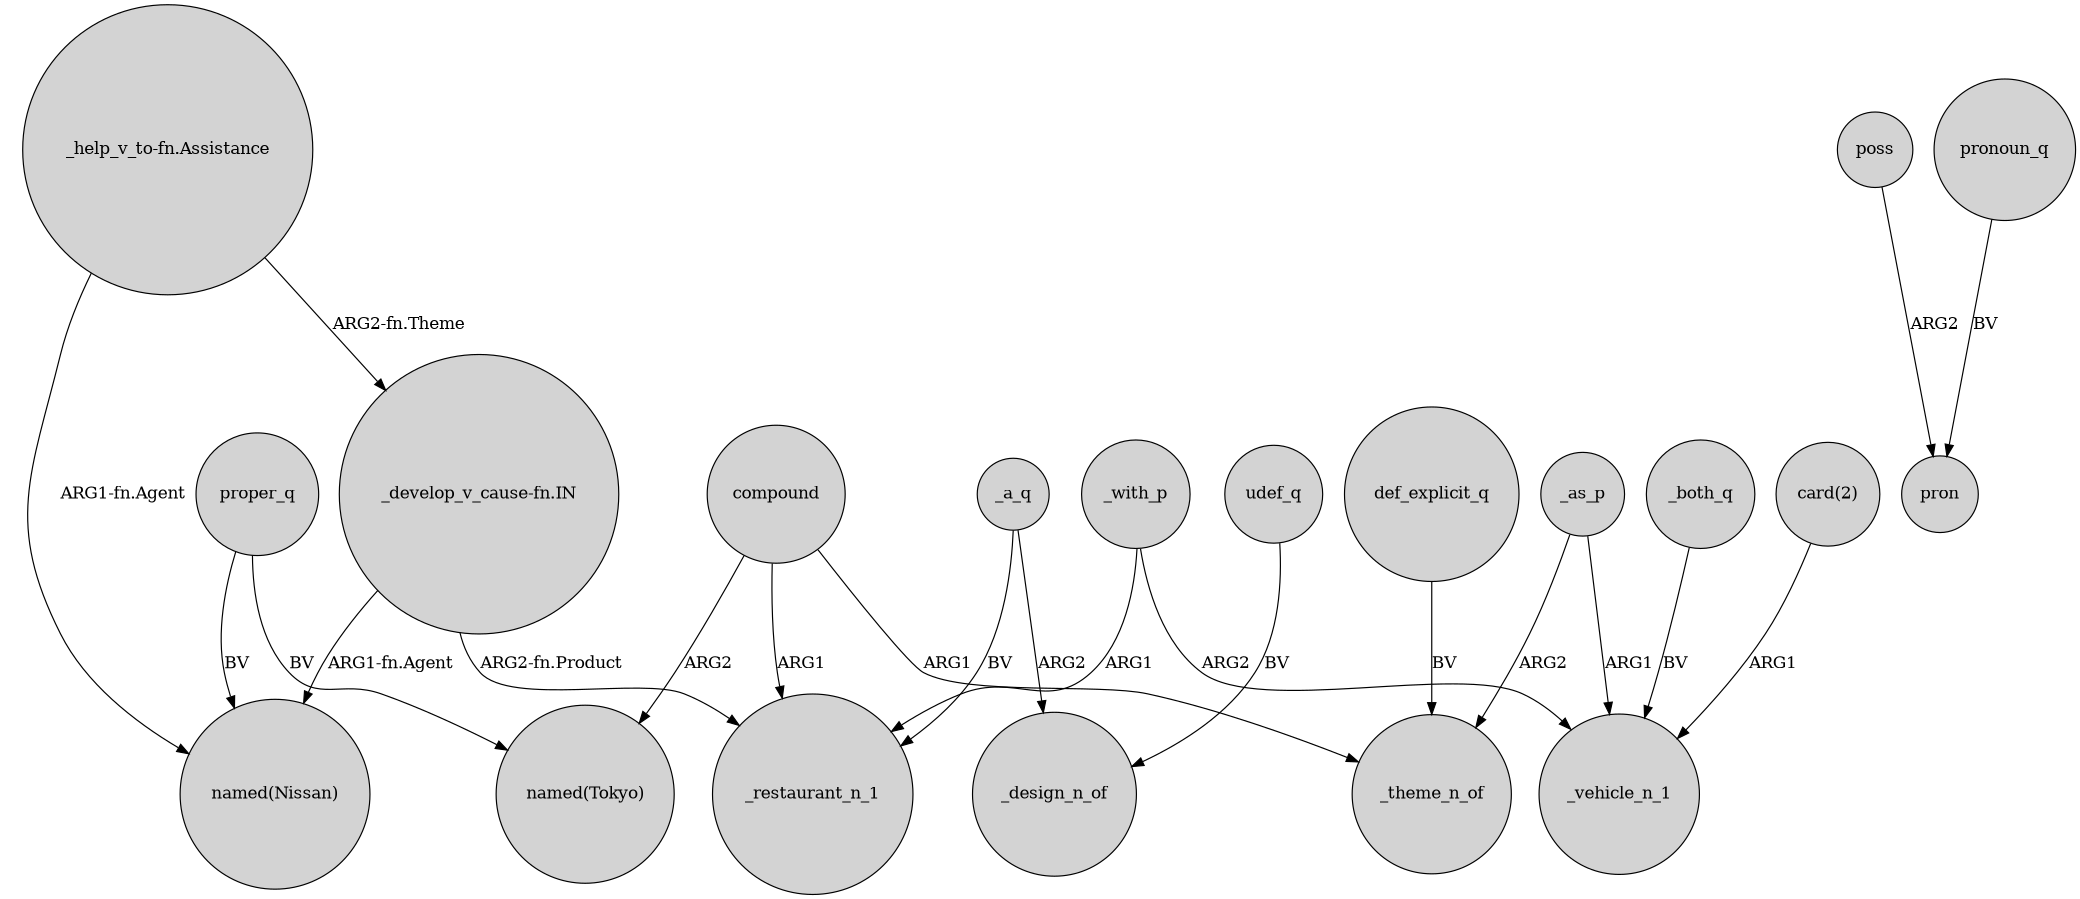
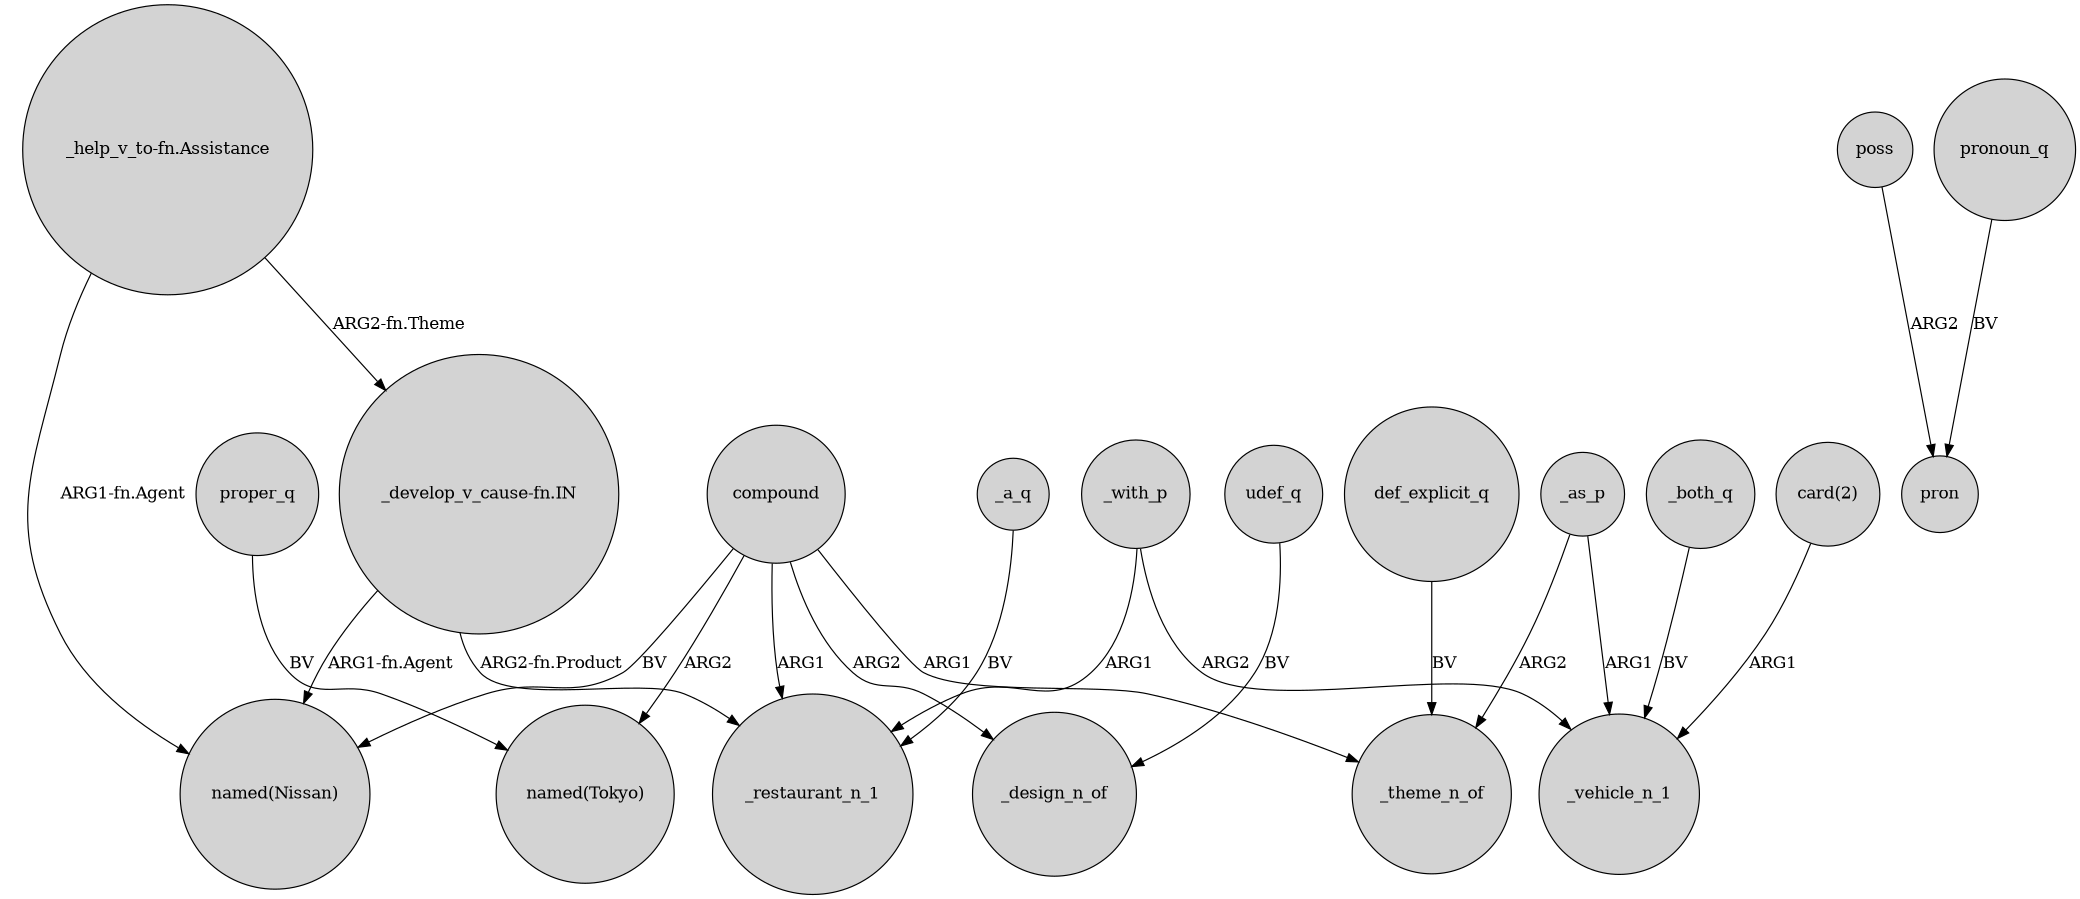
(1030, 616) -> (860, 678)
(222, 624) -> (607, 680)
